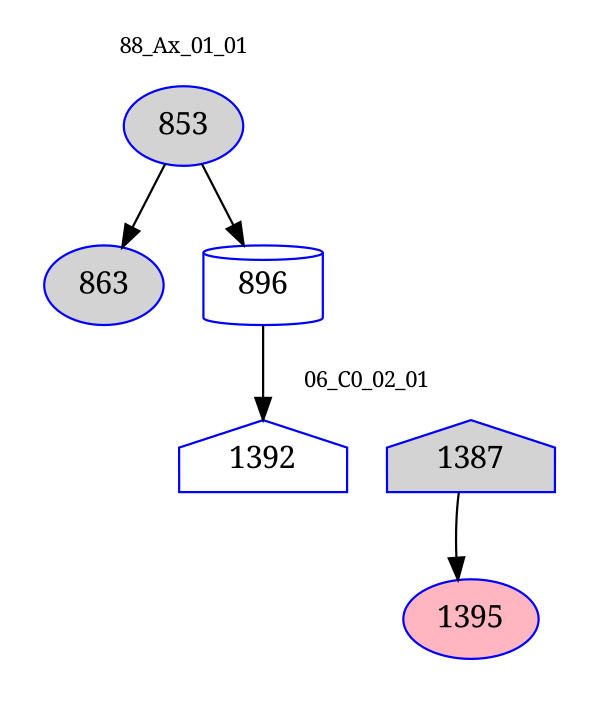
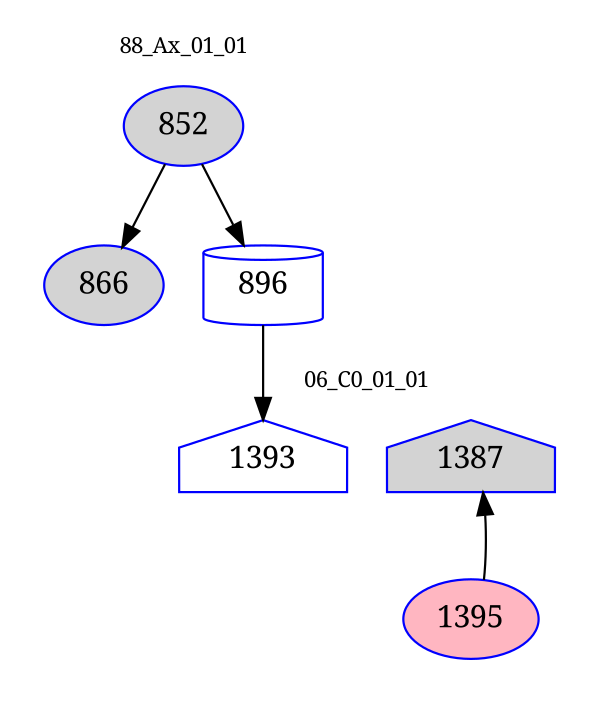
(184, 126) -> (184, 126)
(104, 285) -> (104, 285)
(367, 381) -> (367, 381)
(263, 460) -> (263, 460)
(456, 525) -> (486, 548)
